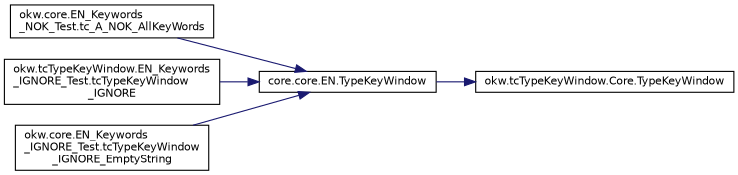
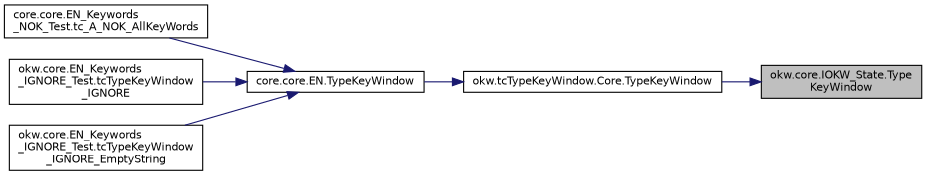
(112, 21) -> (106, 21)
(112, 82) -> (106, 82)
none -> (842, 82)
